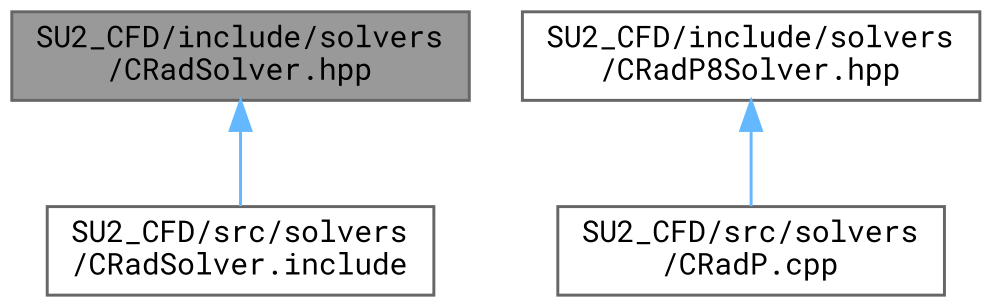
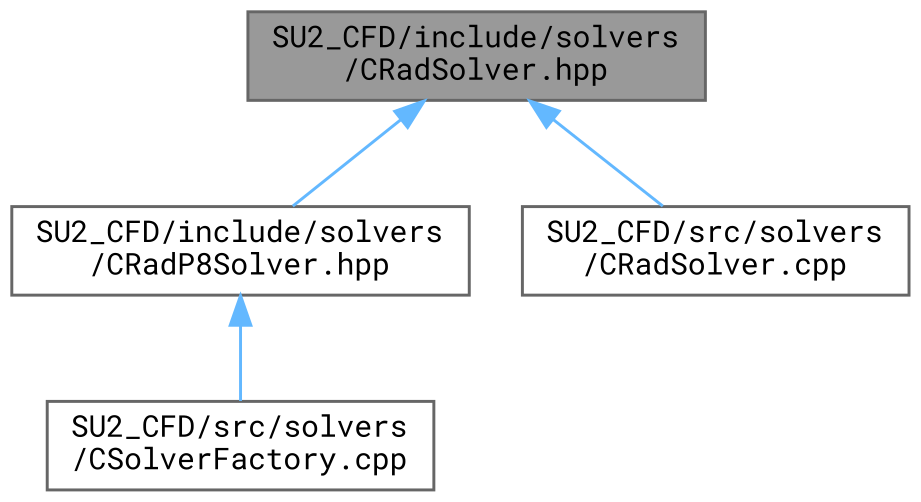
none -> (347, 163)
(241, 251) -> (716, 251)
(751, 251) -> (241, 446)
